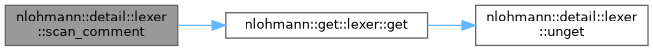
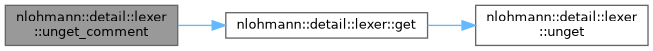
(92, 25) -> (92, 25)
(327, 25) -> (327, 25)
